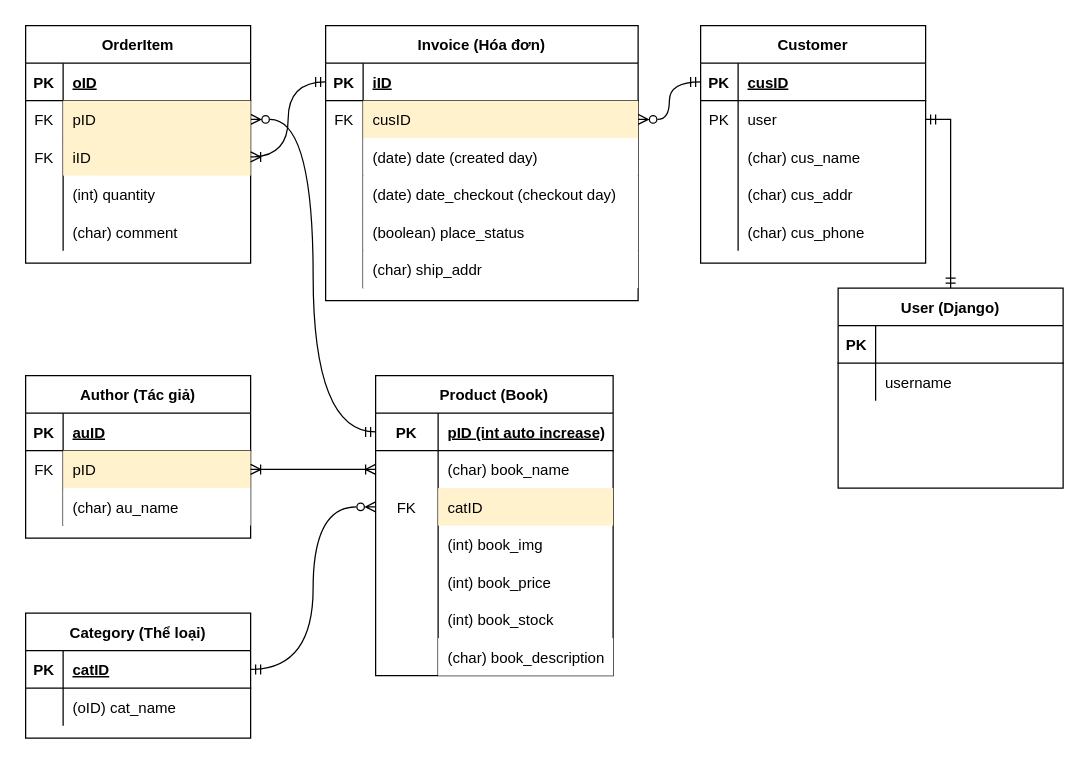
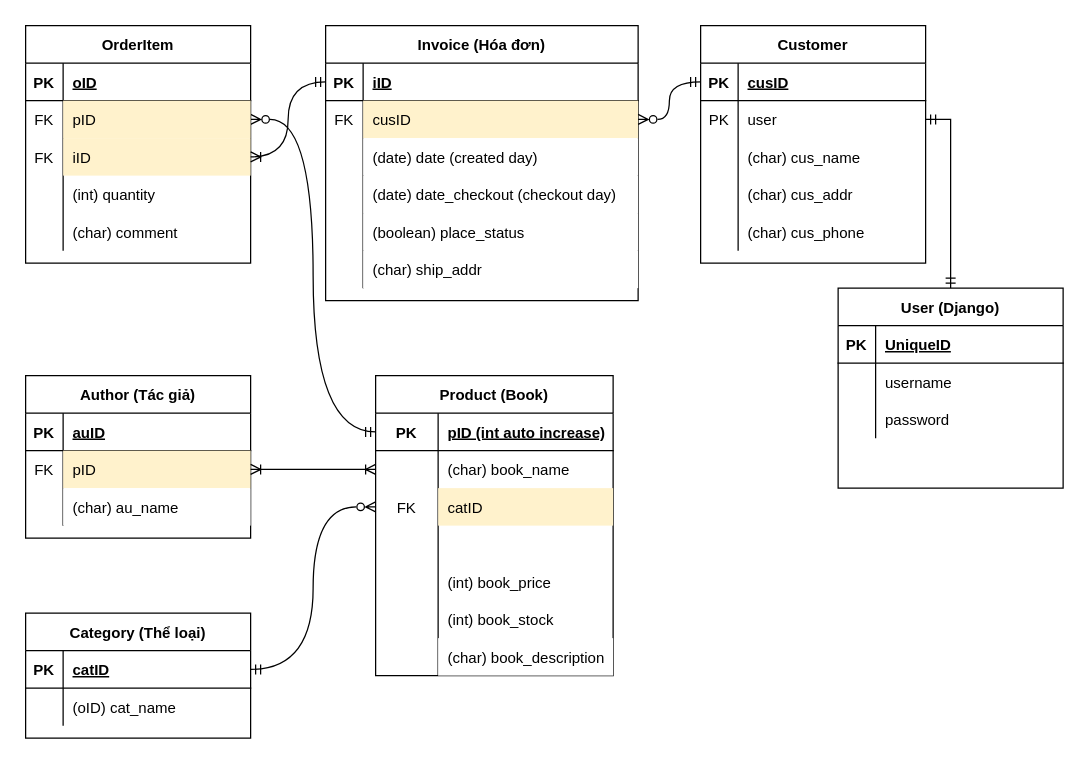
none -> (969, 344)
none -> (969, 419)
(526, 544) -> none
